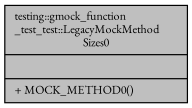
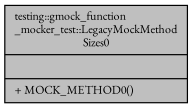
(87, 29) -> (96, 29)
